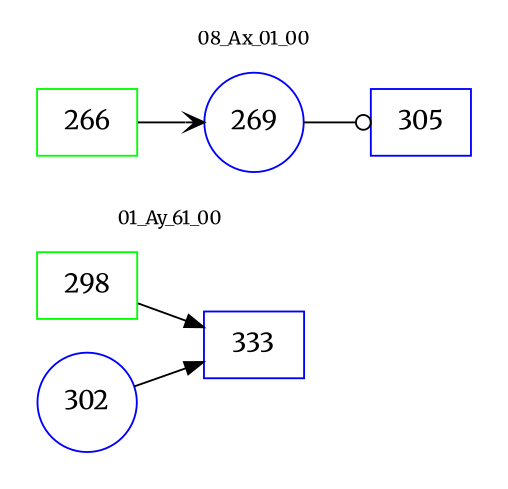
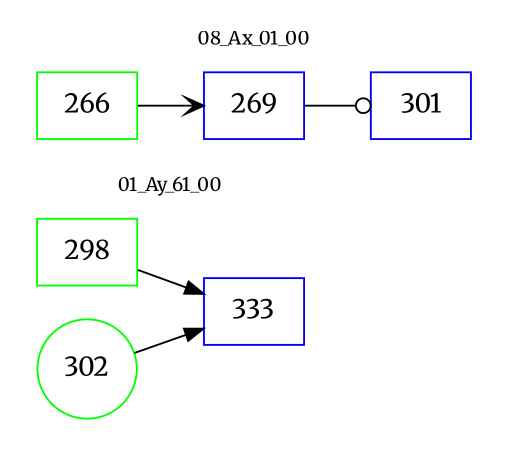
(254, 122) -> (254, 106)
(421, 122) -> (421, 106)
(87, 402) -> (87, 369)
